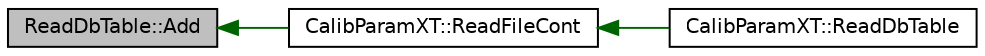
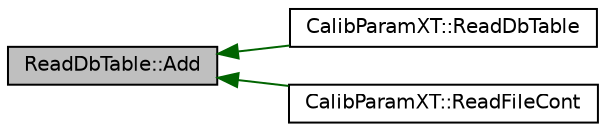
(644, 28) -> (264, 48)
